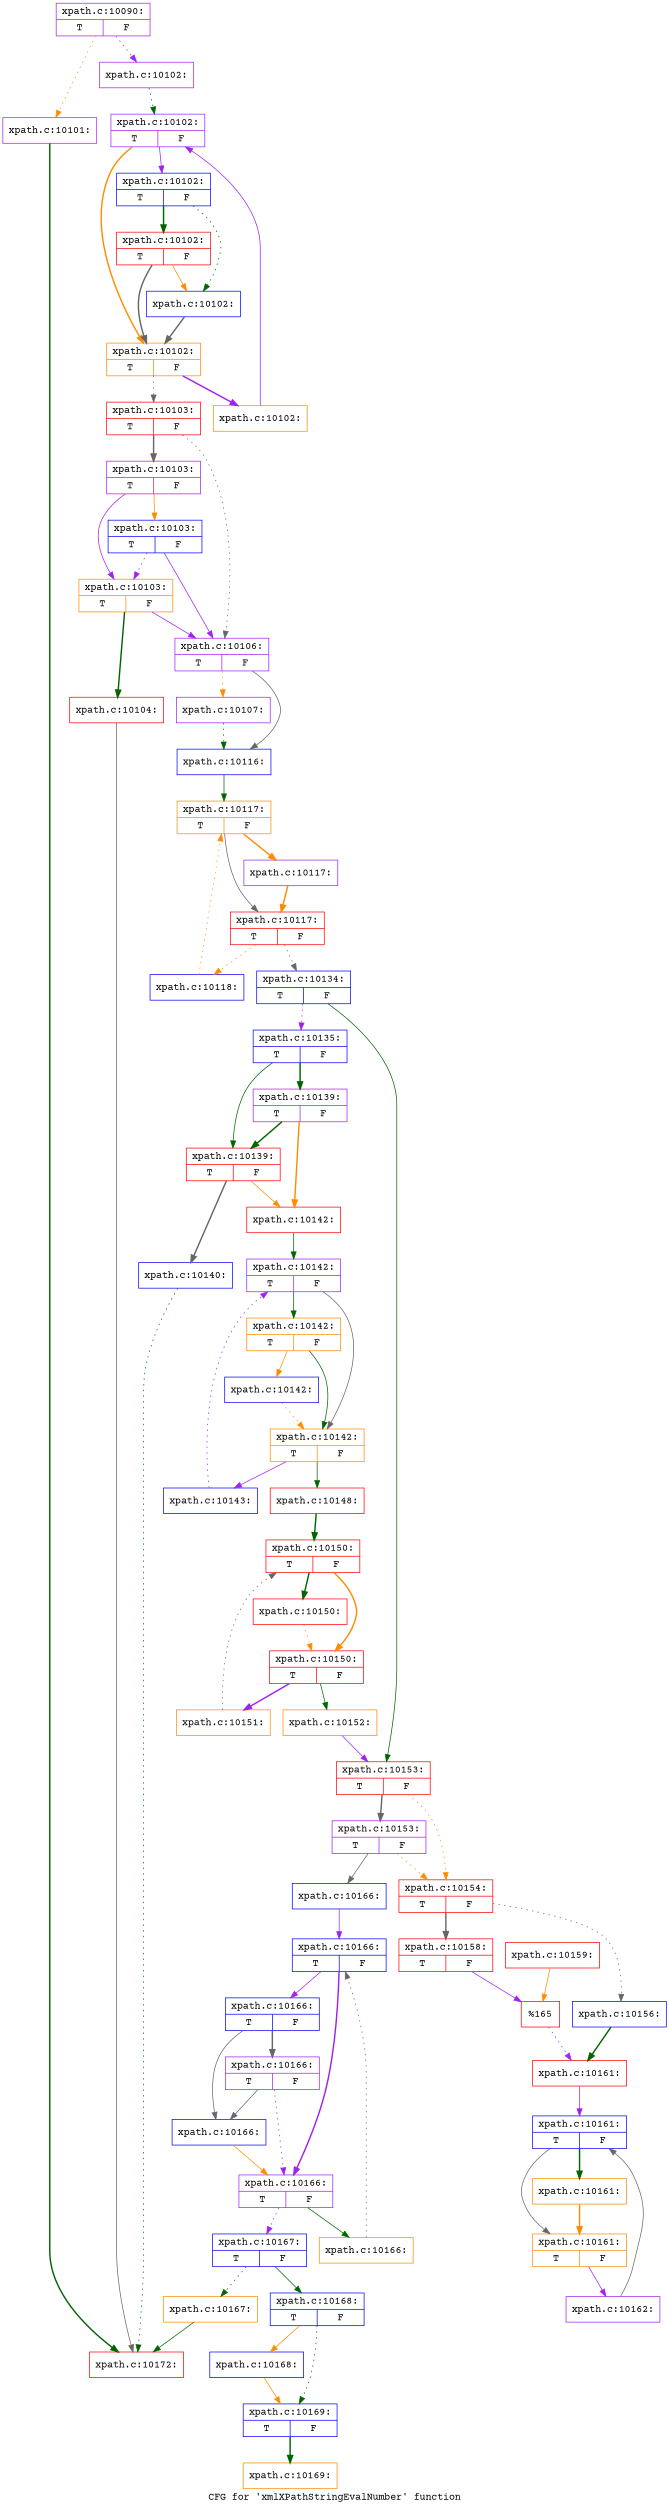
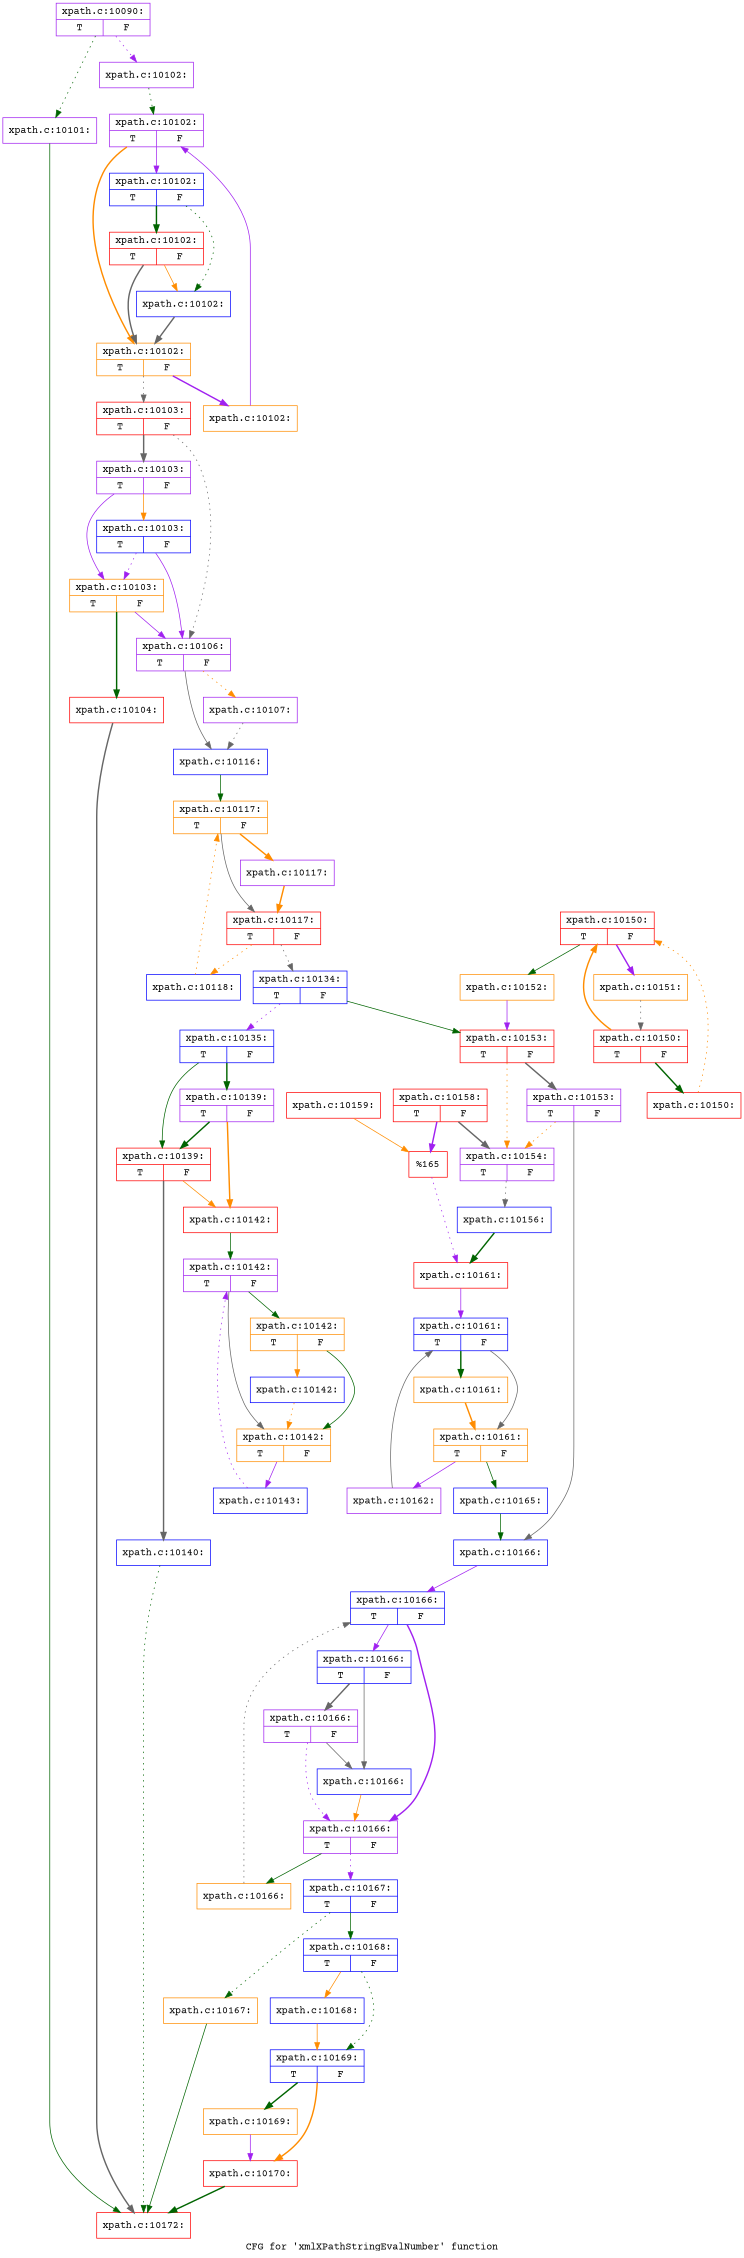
(77, 73) -> (77, 73)
(224, 732) -> (237, 733)
(50, 1257) -> (50, 1189)
(317, 1501) -> none
none -> (501, 1501)
(117, 1535) -> (97, 1468)
(446, 1896) -> (507, 1164)
(446, 1922) -> (471, 1133)
(493, 1985) -> (435, 1133)
none -> (250, 2174)
